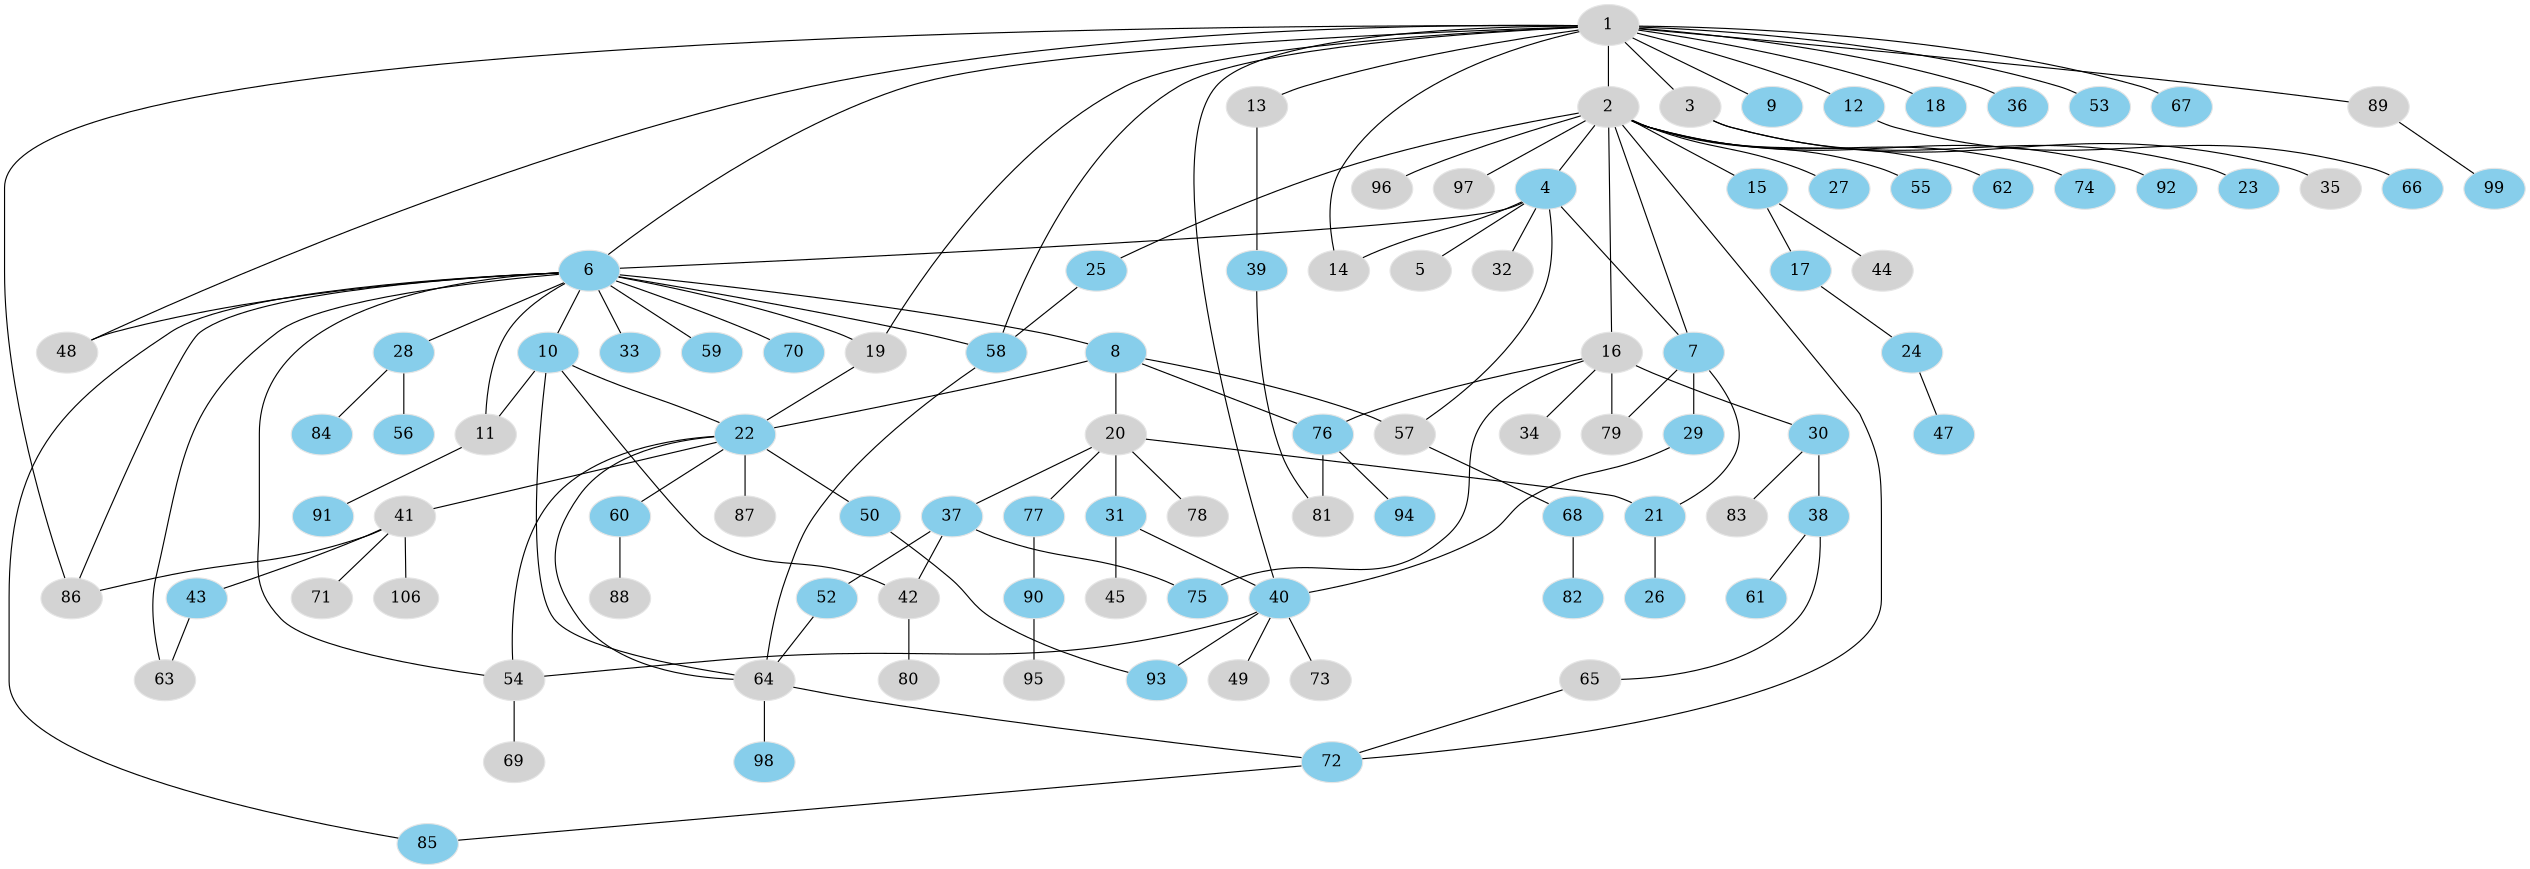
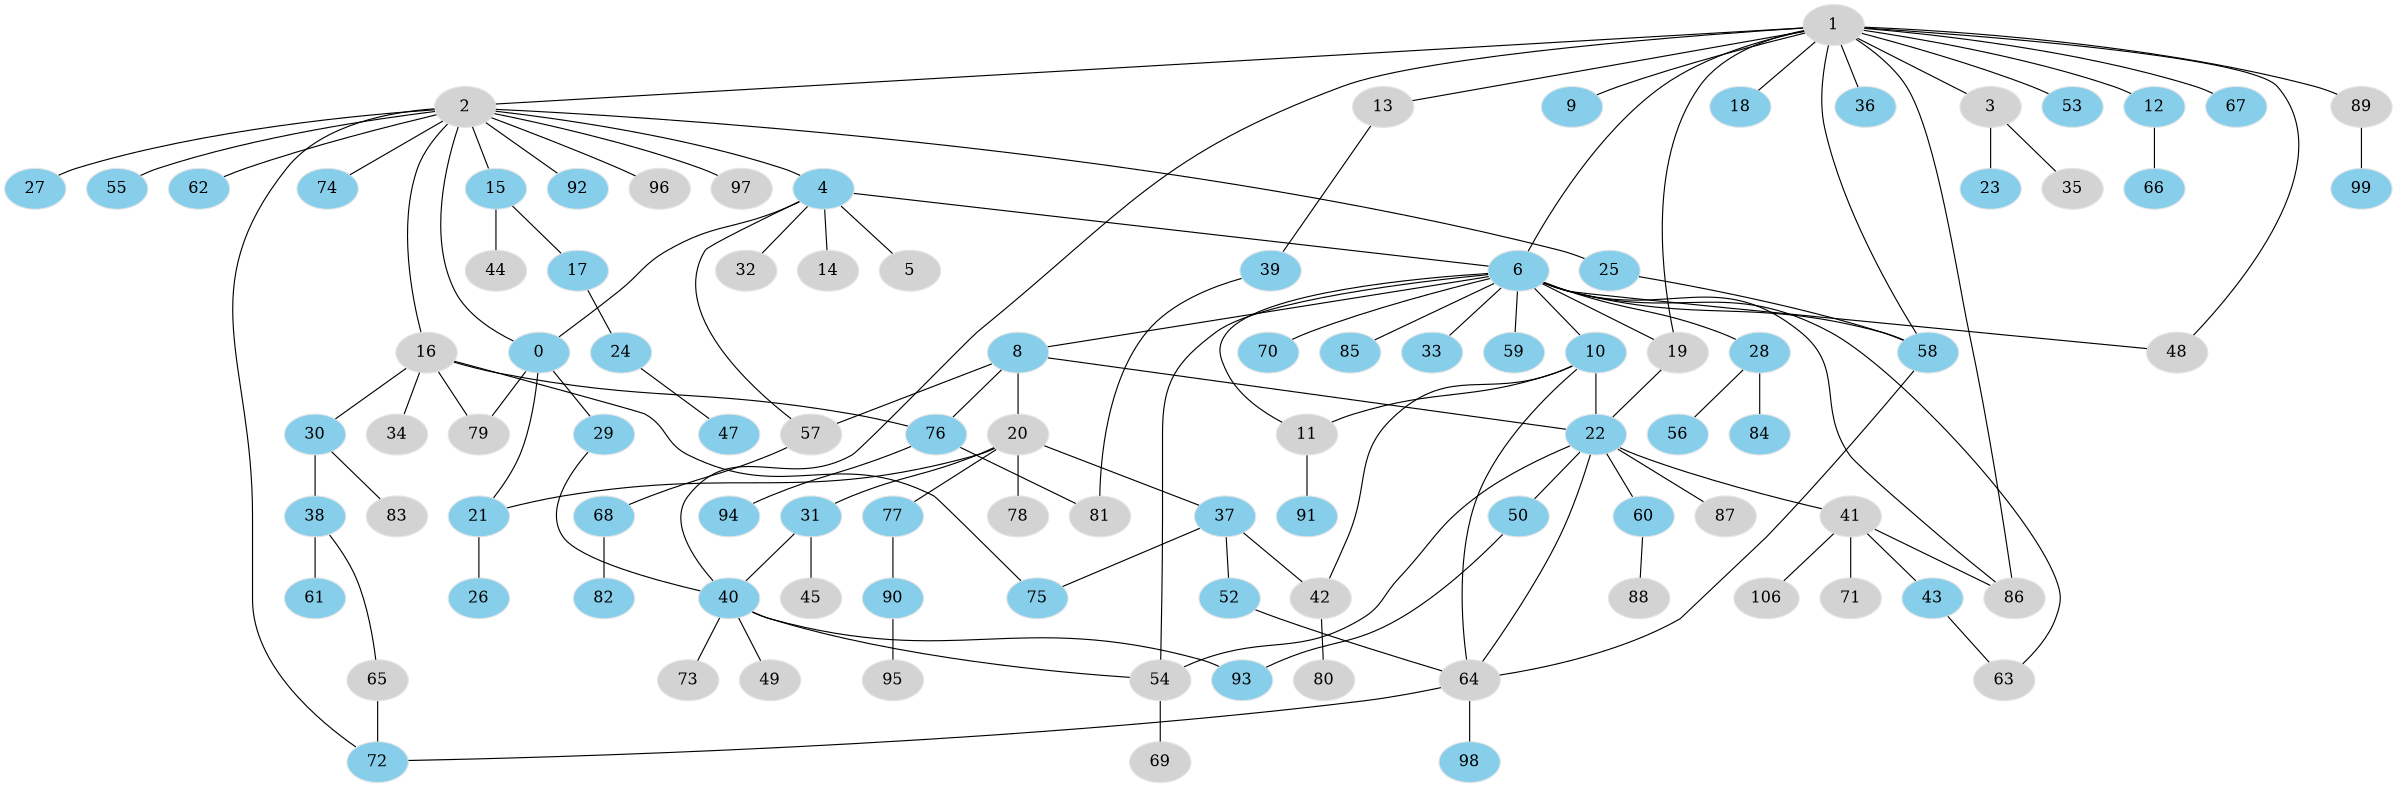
(1411, 100) -> none
(1694, 353) -> (539, 353)
(880, 803) -> none
